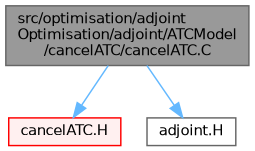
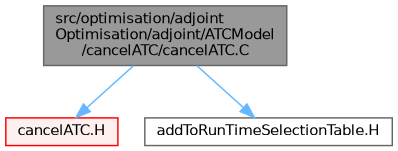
(191, 132) -> (269, 132)
